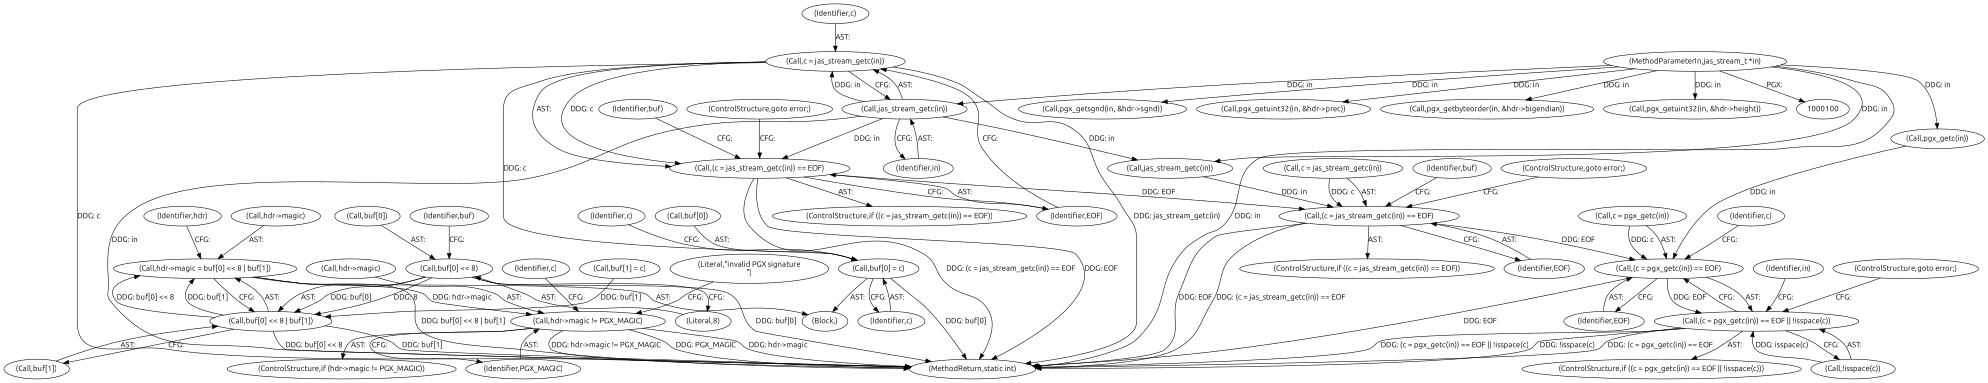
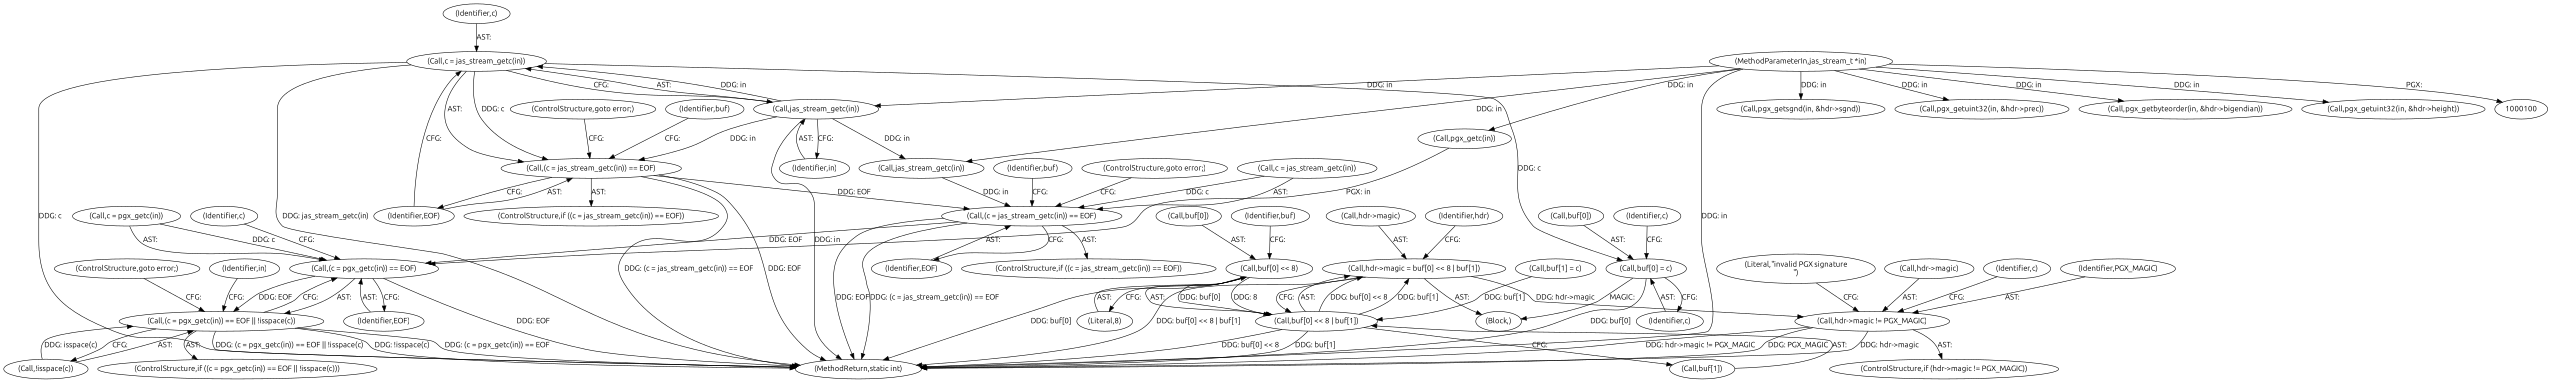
(1763, 192) -> (1359, 192)
(859, 297) -> (1623, 297)
(374, 340) -> none
